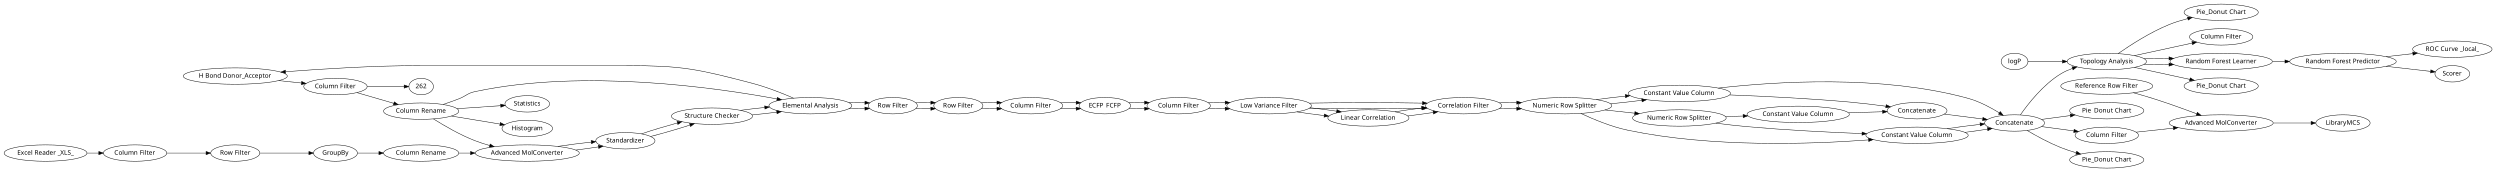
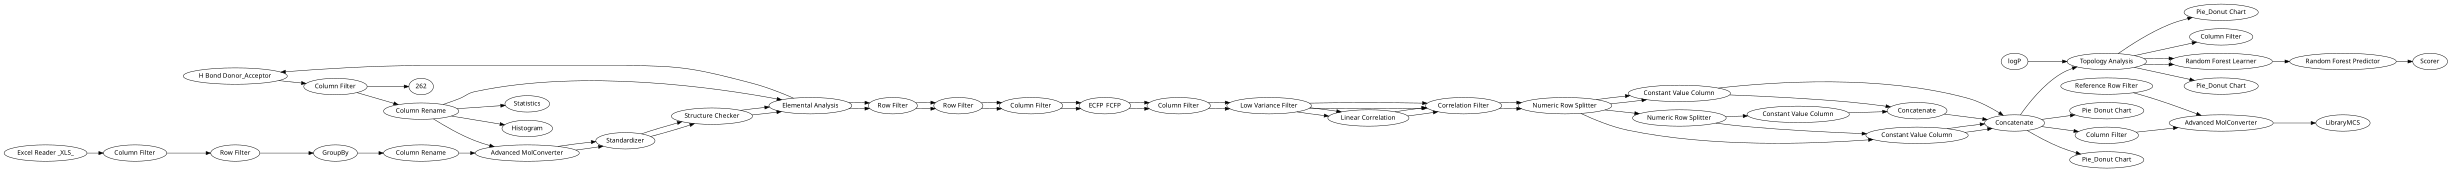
(2452, 49) -> none
